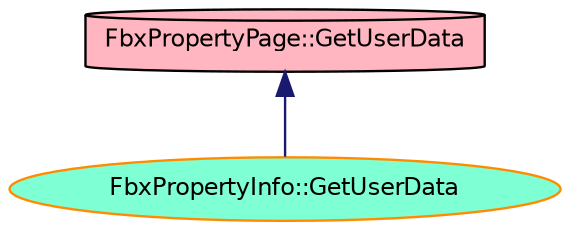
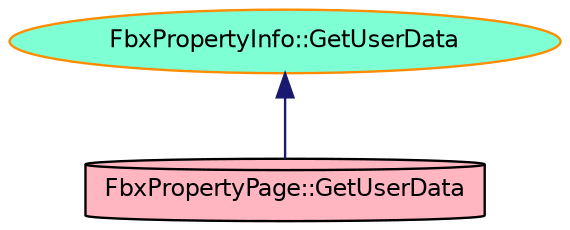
(285, 126) -> (285, 128)
